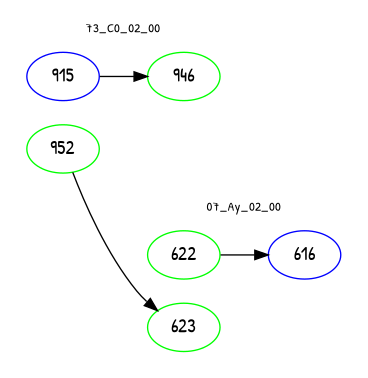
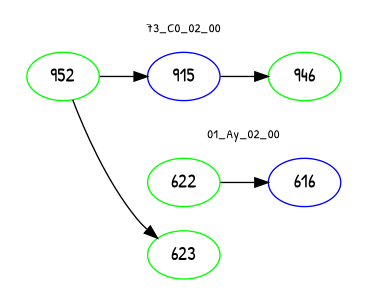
none -> (117, 76)
(244, 207) -> (244, 135)
